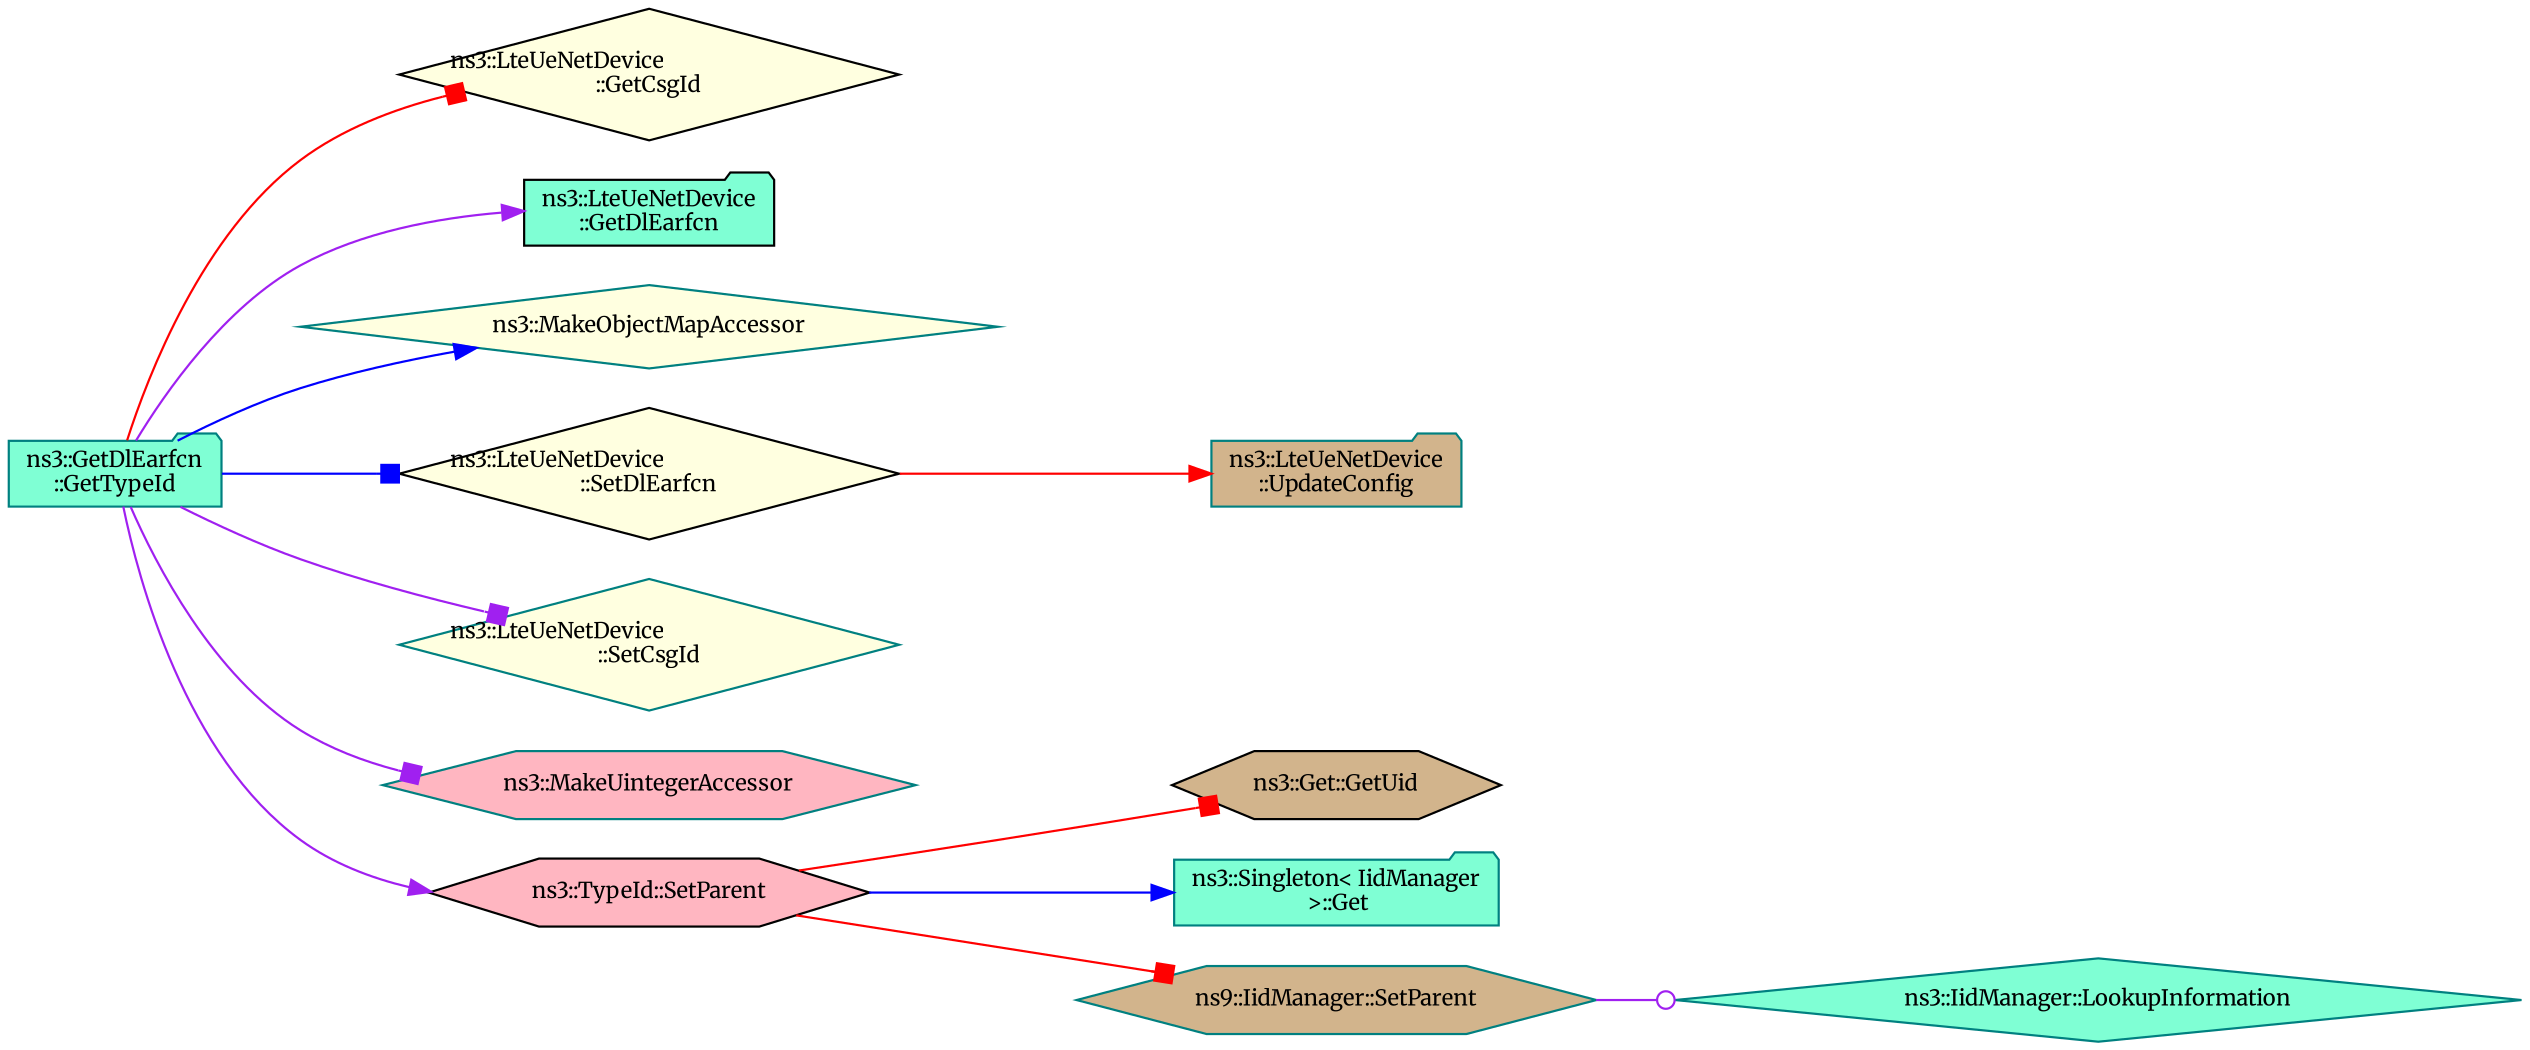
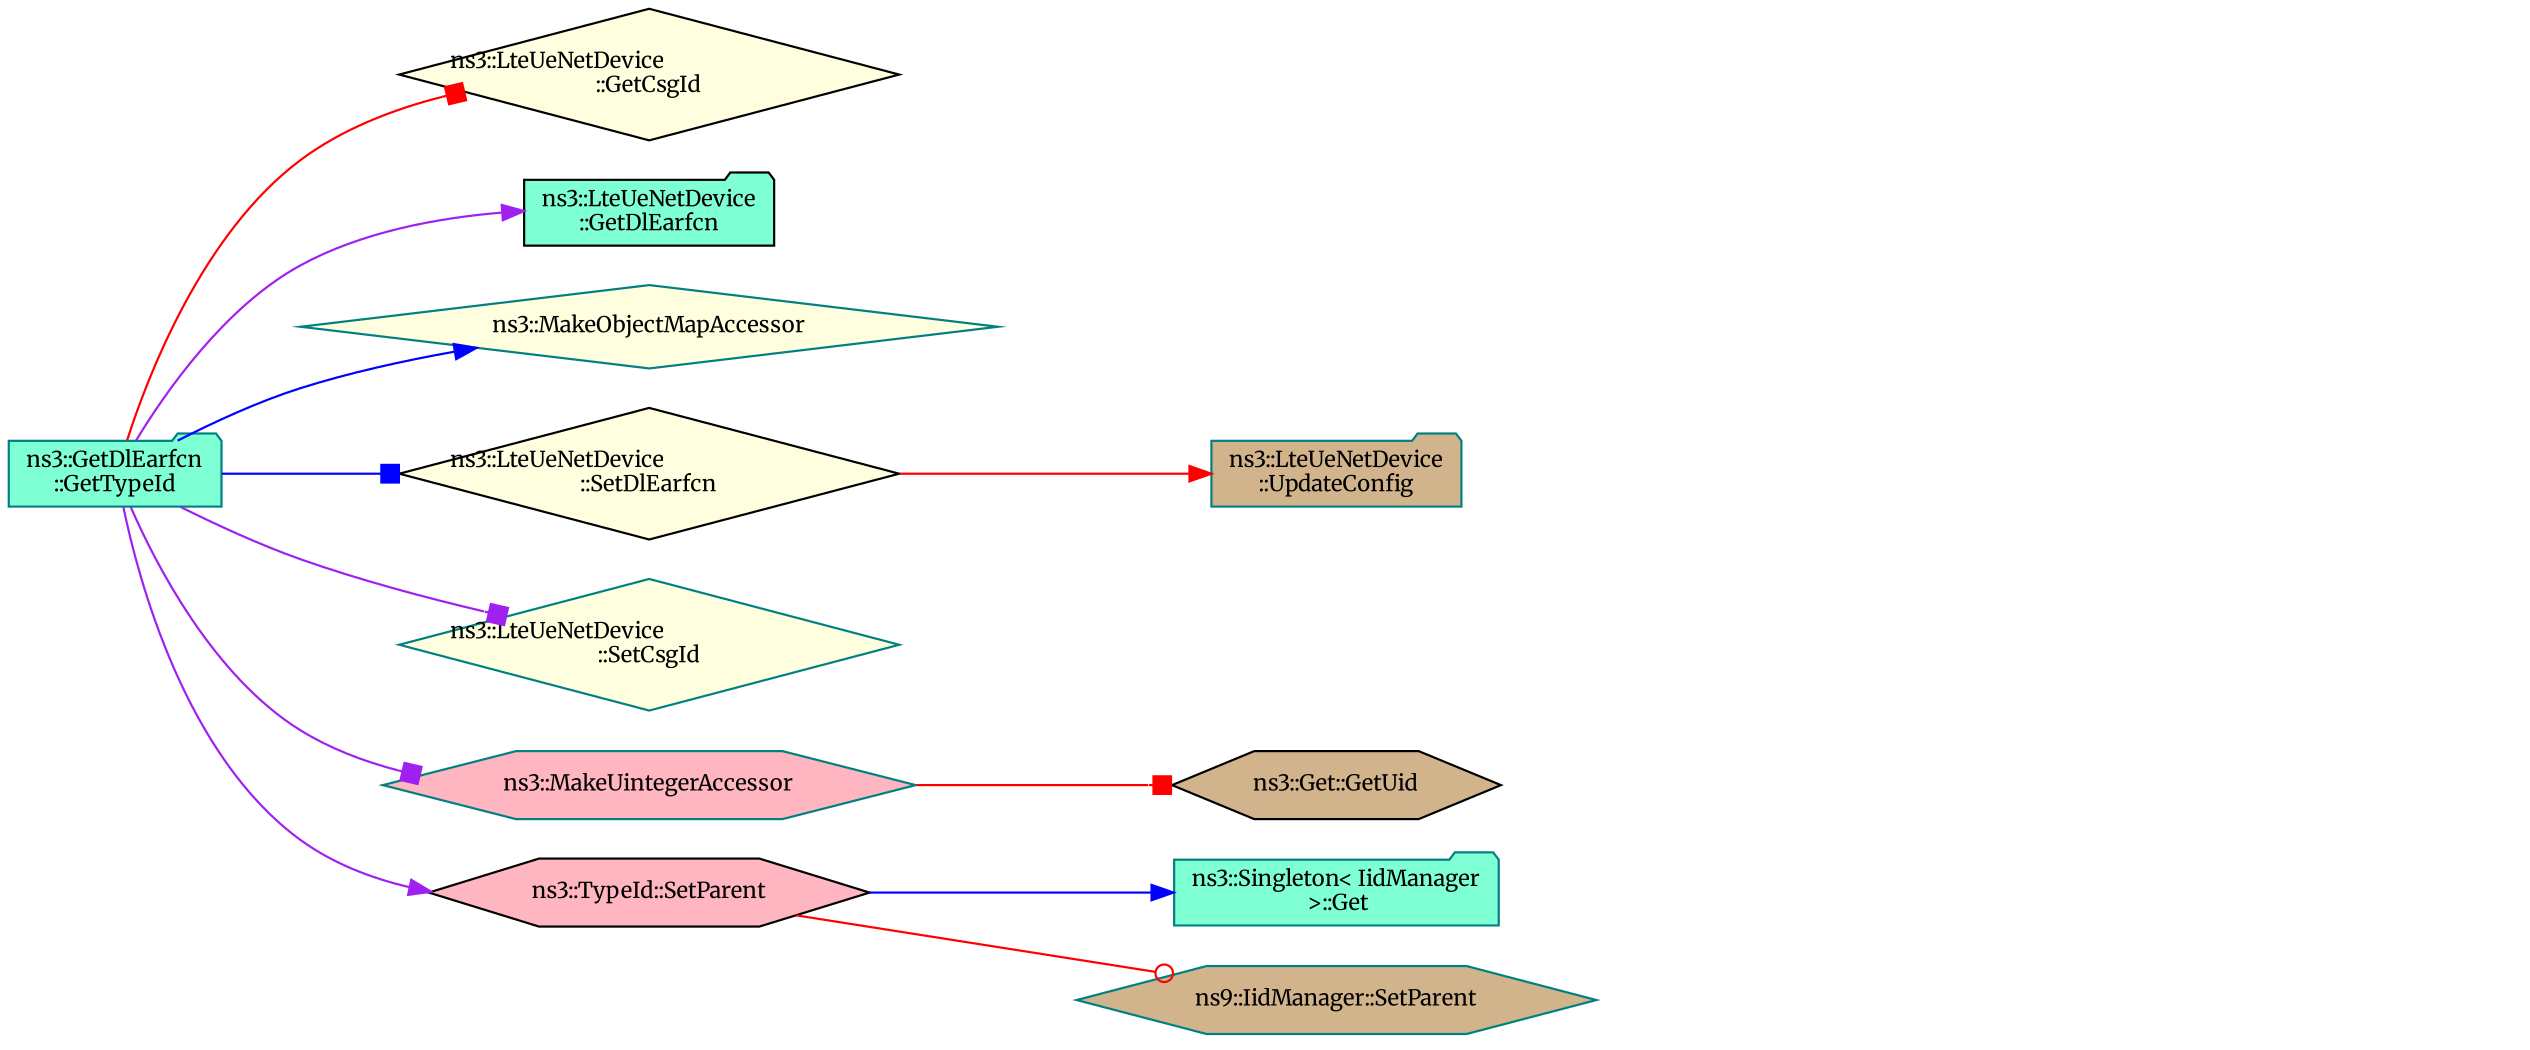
(997, 840) -> (1032, 785)
(976, 944) -> (976, 944)
(2098, 1000) -> none
